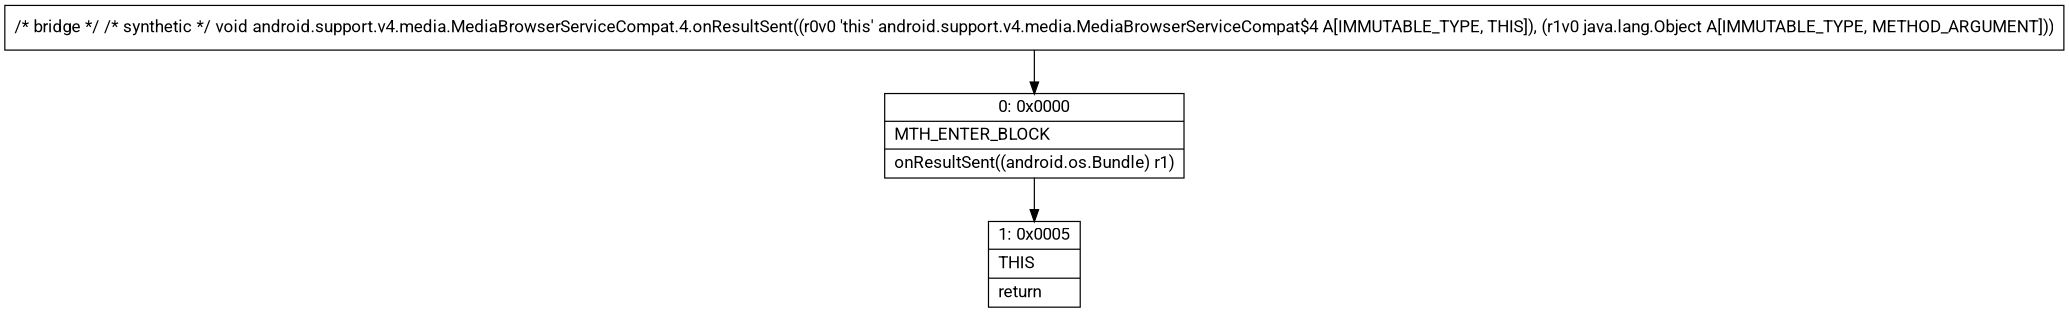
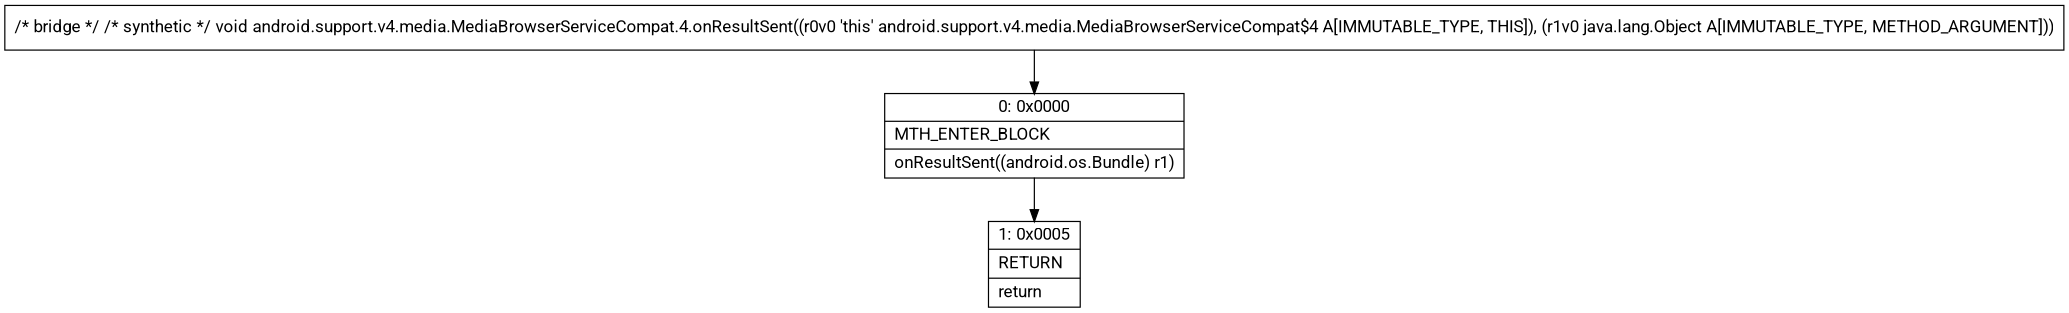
(1017, 263) -> (1031, 263)
